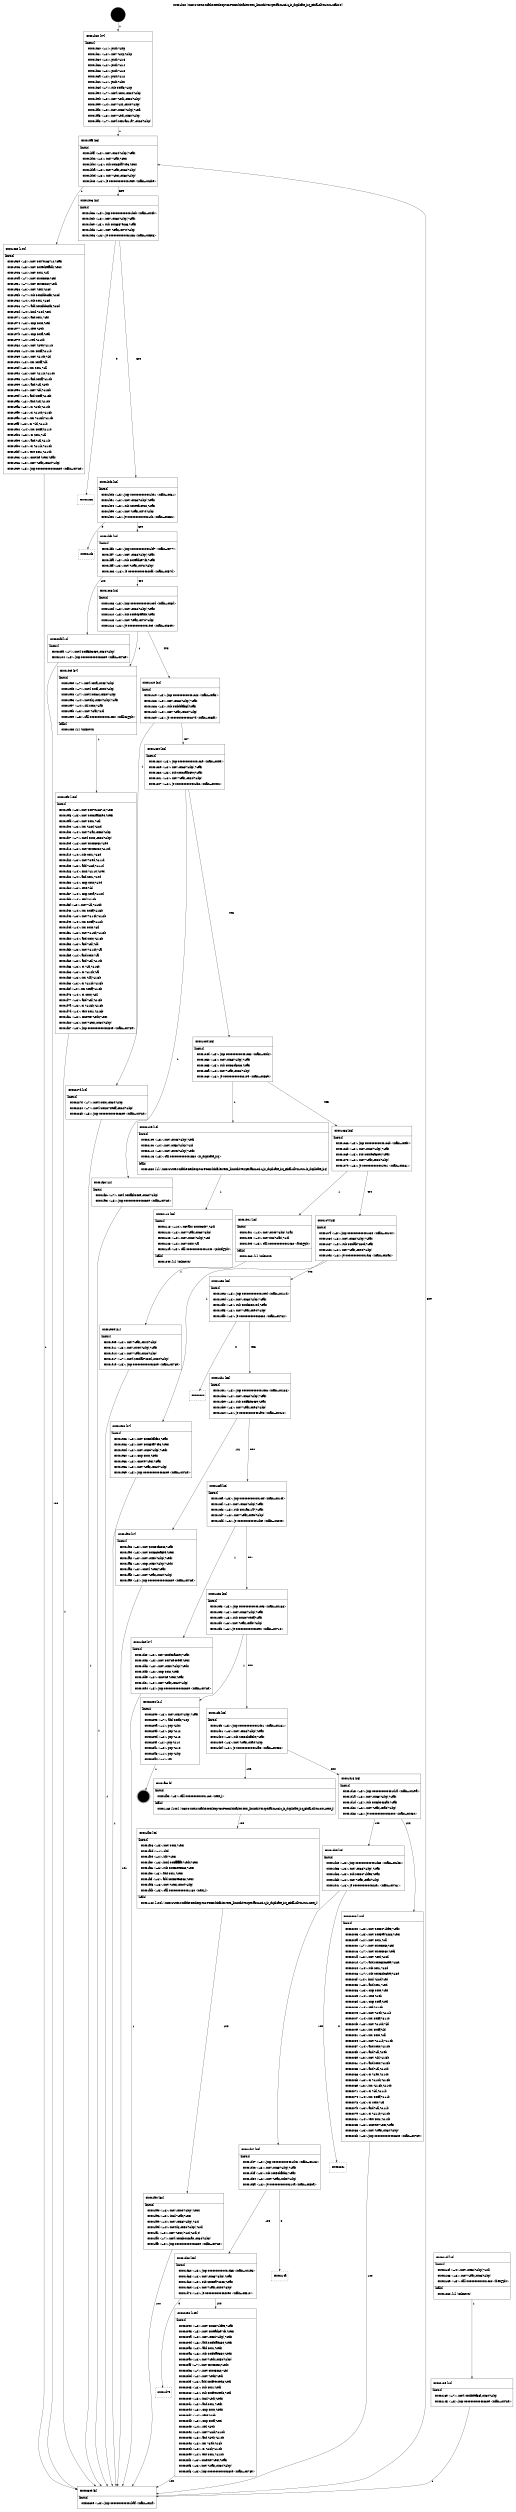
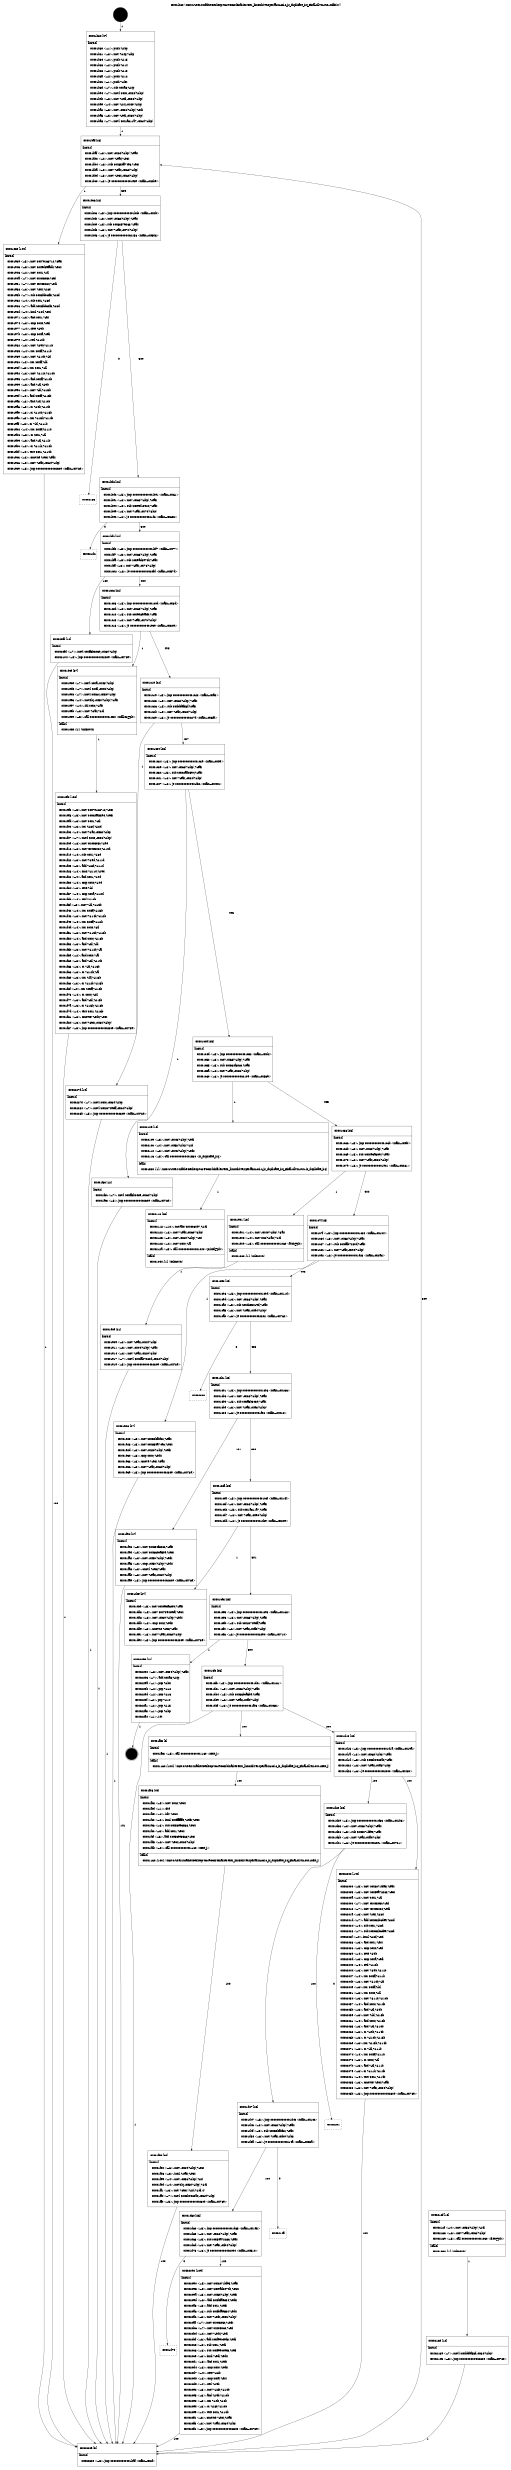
(132, 2089) -> (133, 2051)
